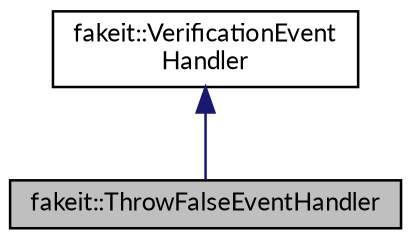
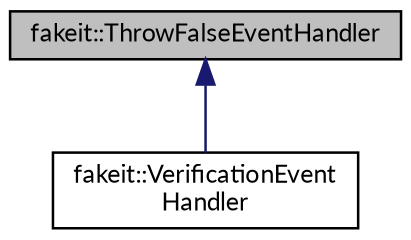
(206, 146) -> (206, 119)
